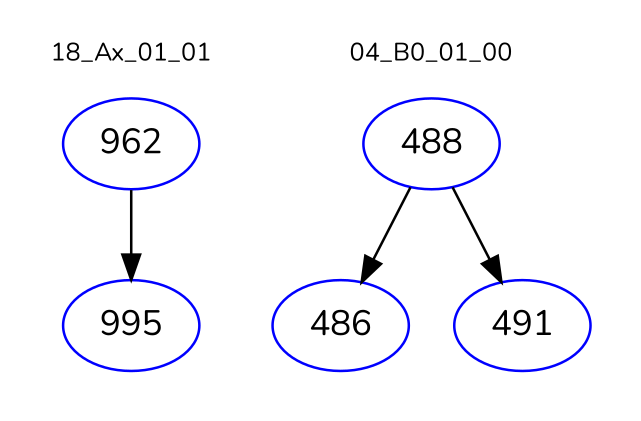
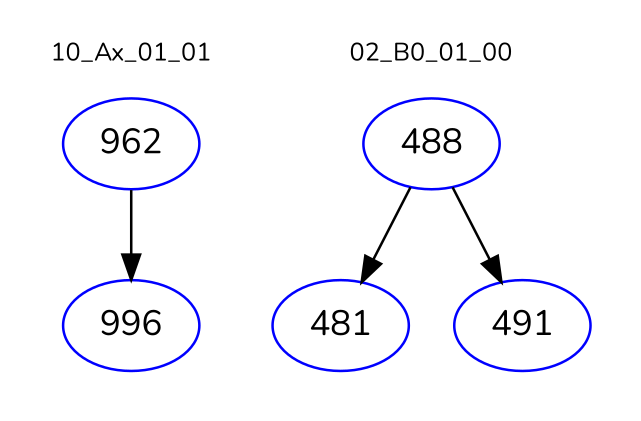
(131, 54) -> (131, 54)
(432, 54) -> (432, 54)
(131, 326) -> (131, 326)
(341, 326) -> (341, 326)
